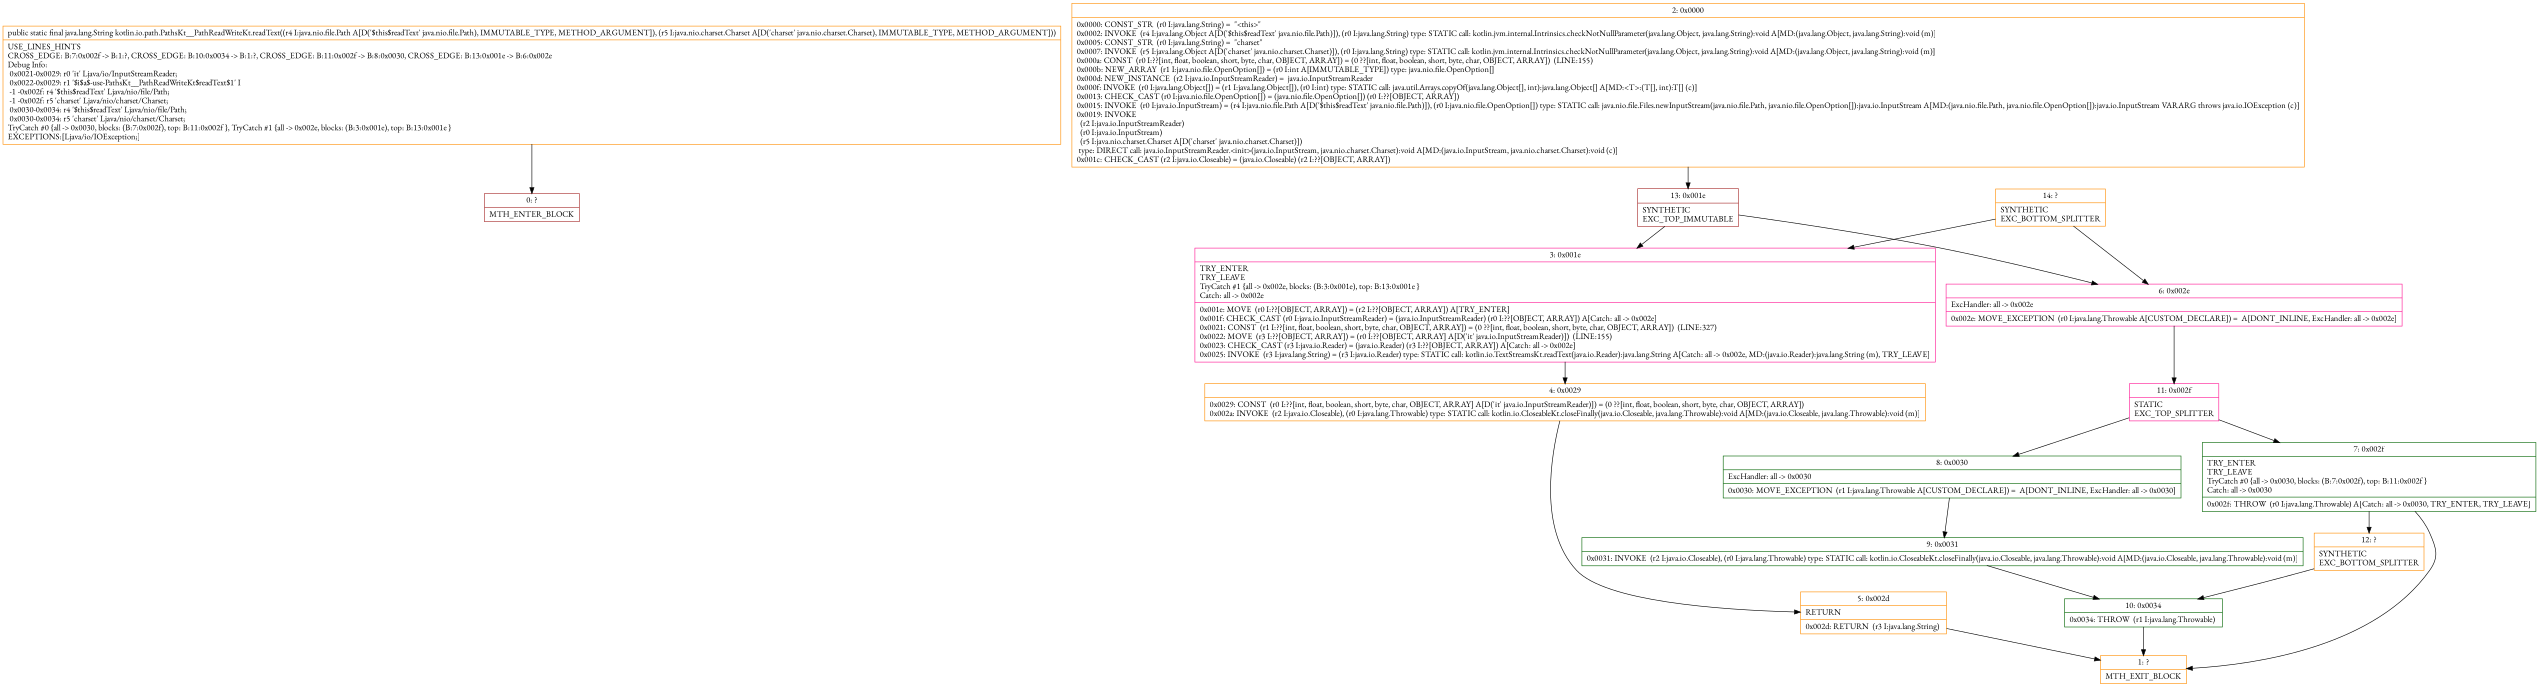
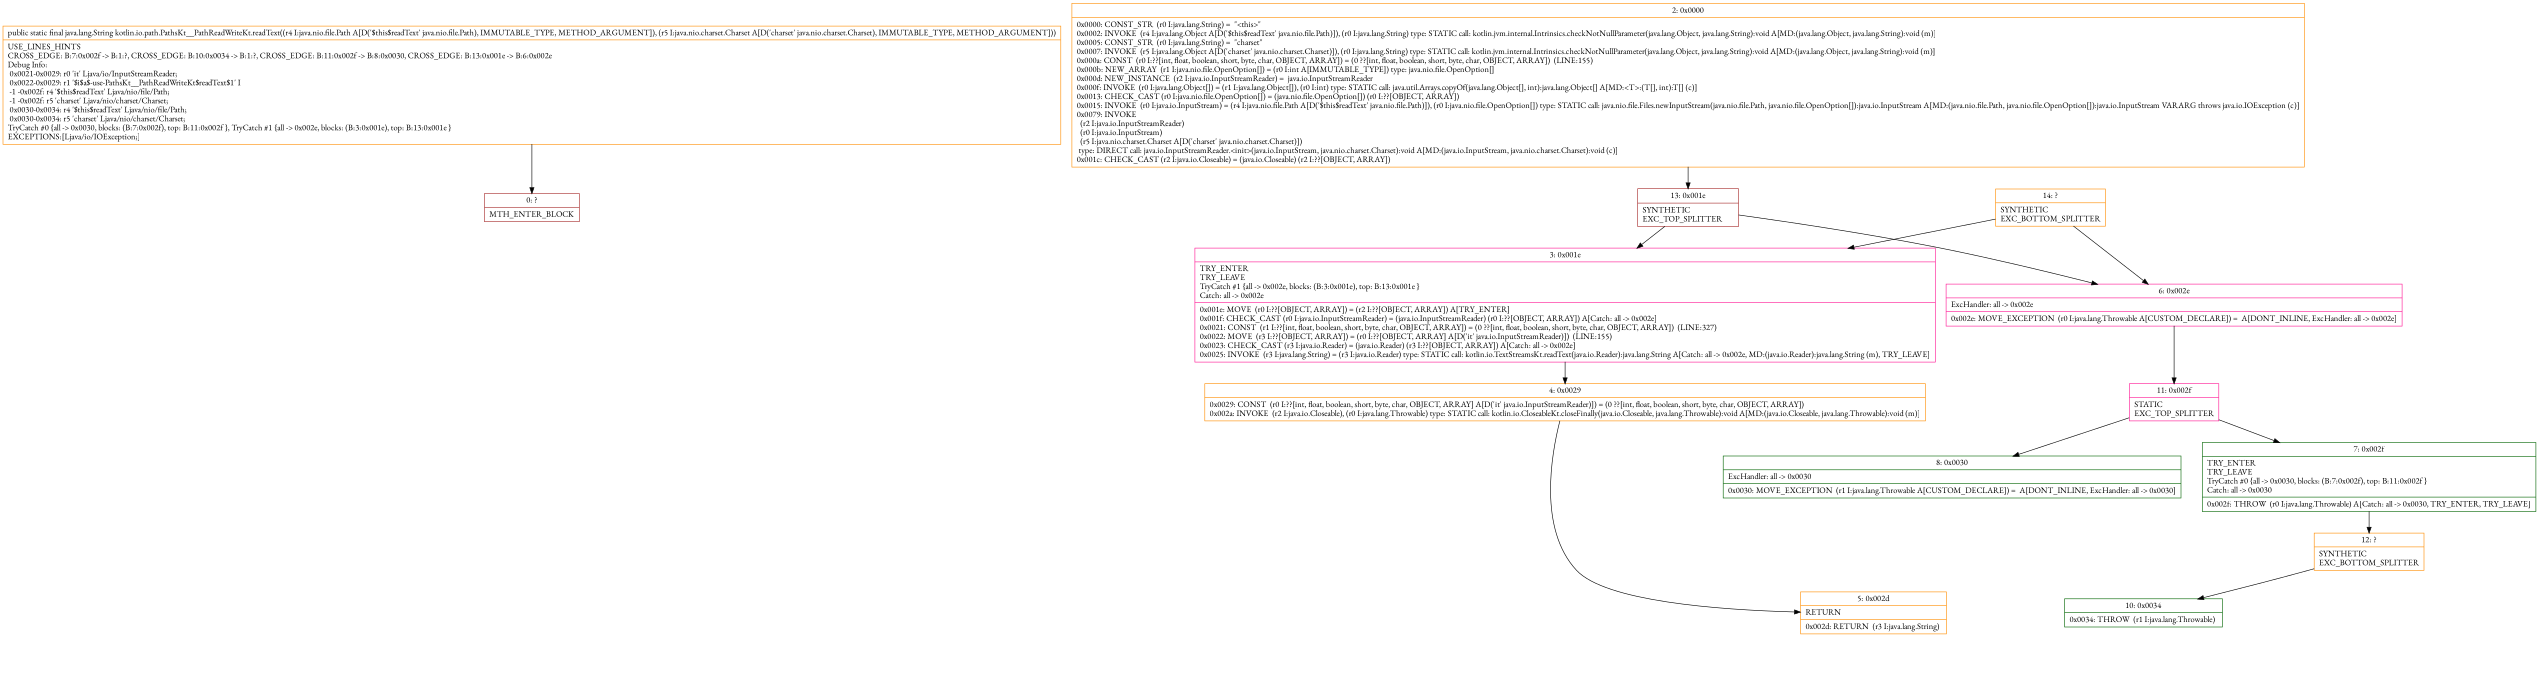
(1109, 115) -> (1109, 115)
(1688, 219) -> (1682, 219)
(1943, 552) -> none
(2144, 670) -> none
